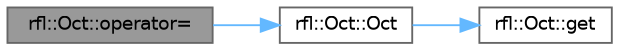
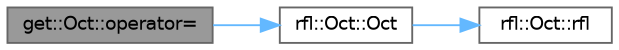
(110, 25) -> (110, 25)
(546, 25) -> (546, 25)
